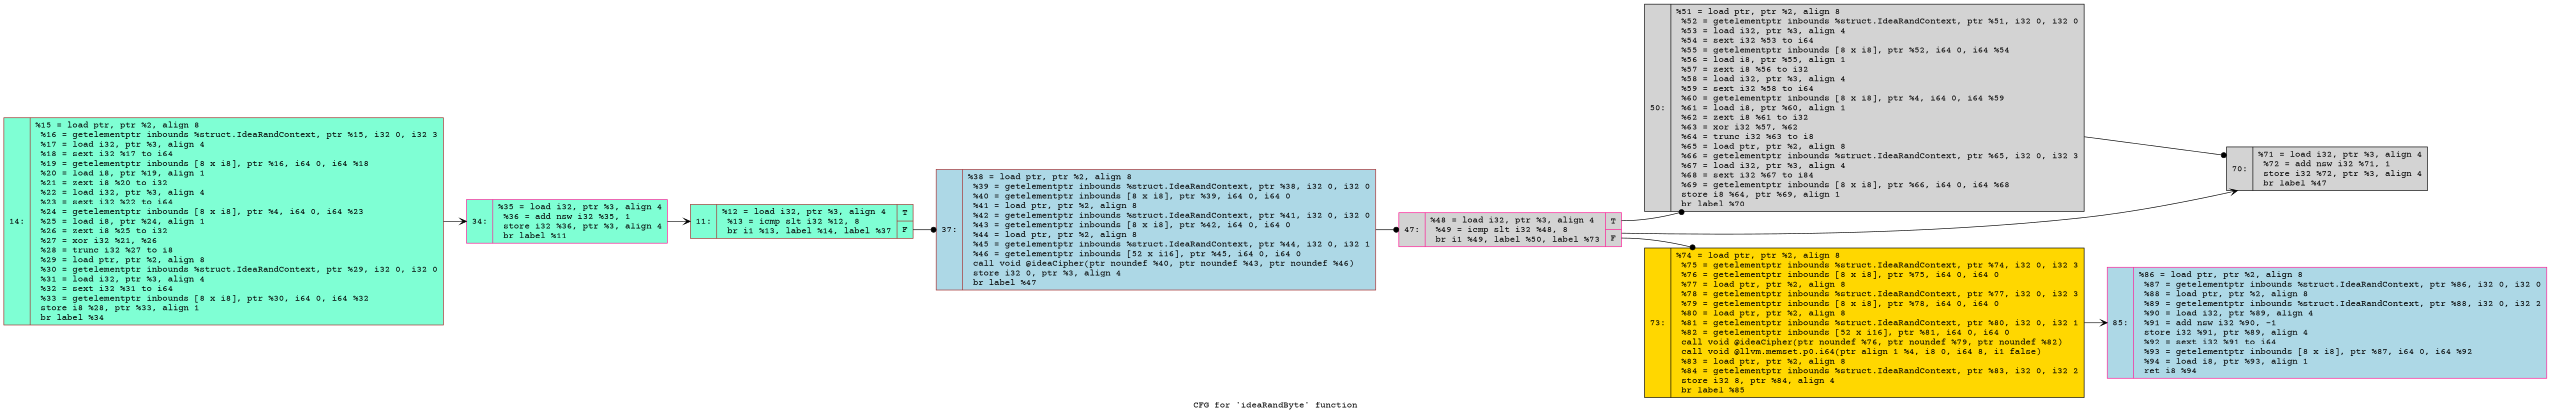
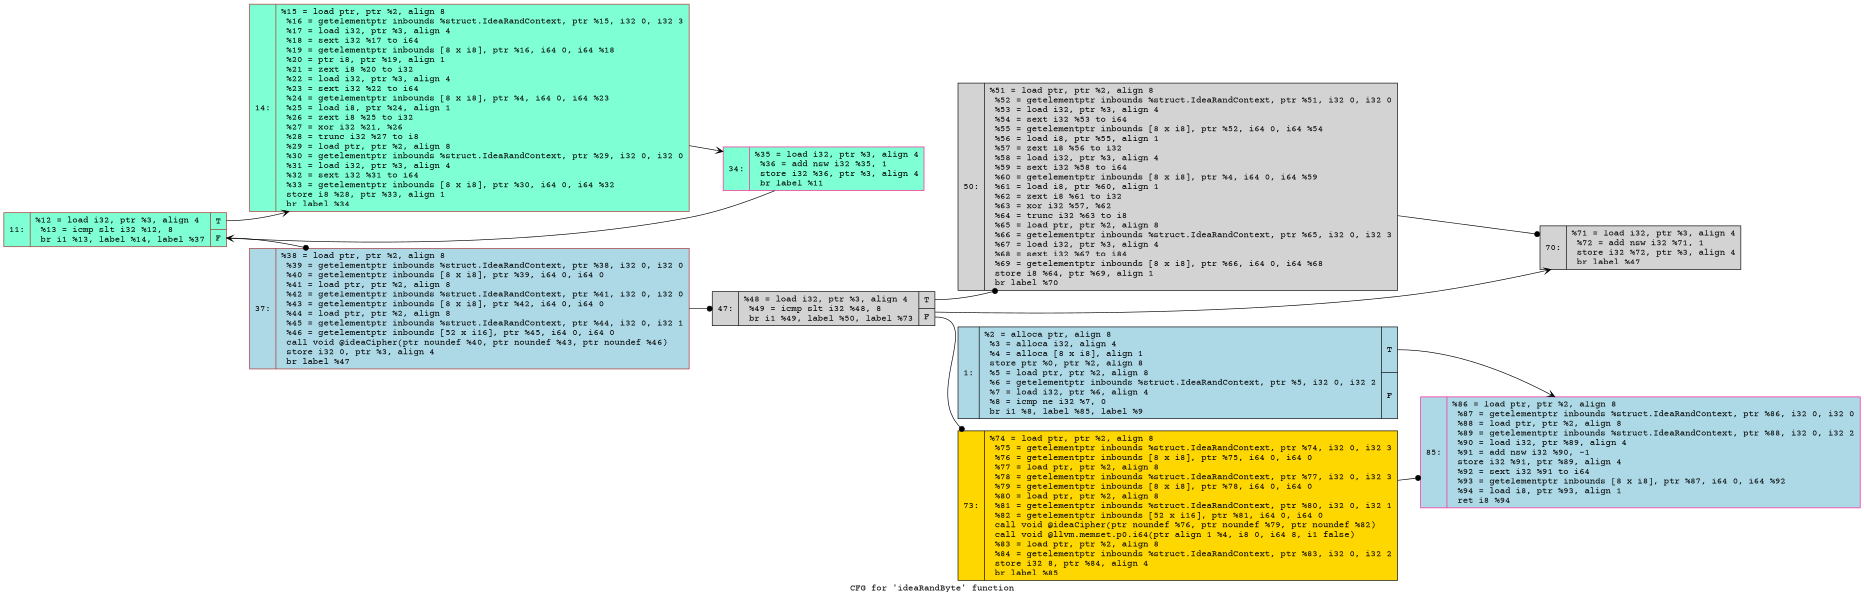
(120, 173) -> (363, 59)
none -> (255, 219)
(1510, 230) -> (824, 309)
(2092, 323) -> (1407, 479)
none -> (1178, 373)
